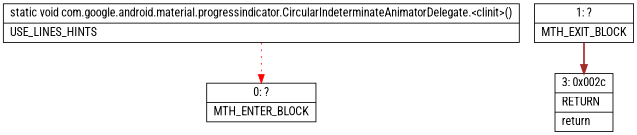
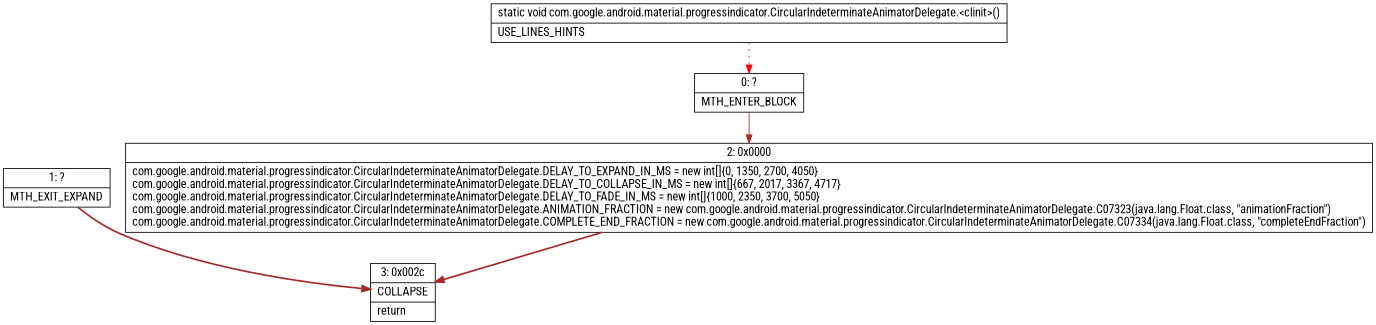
(584, 32) -> (57, 197)
(581, 102) -> (403, 292)
none -> (749, 188)
